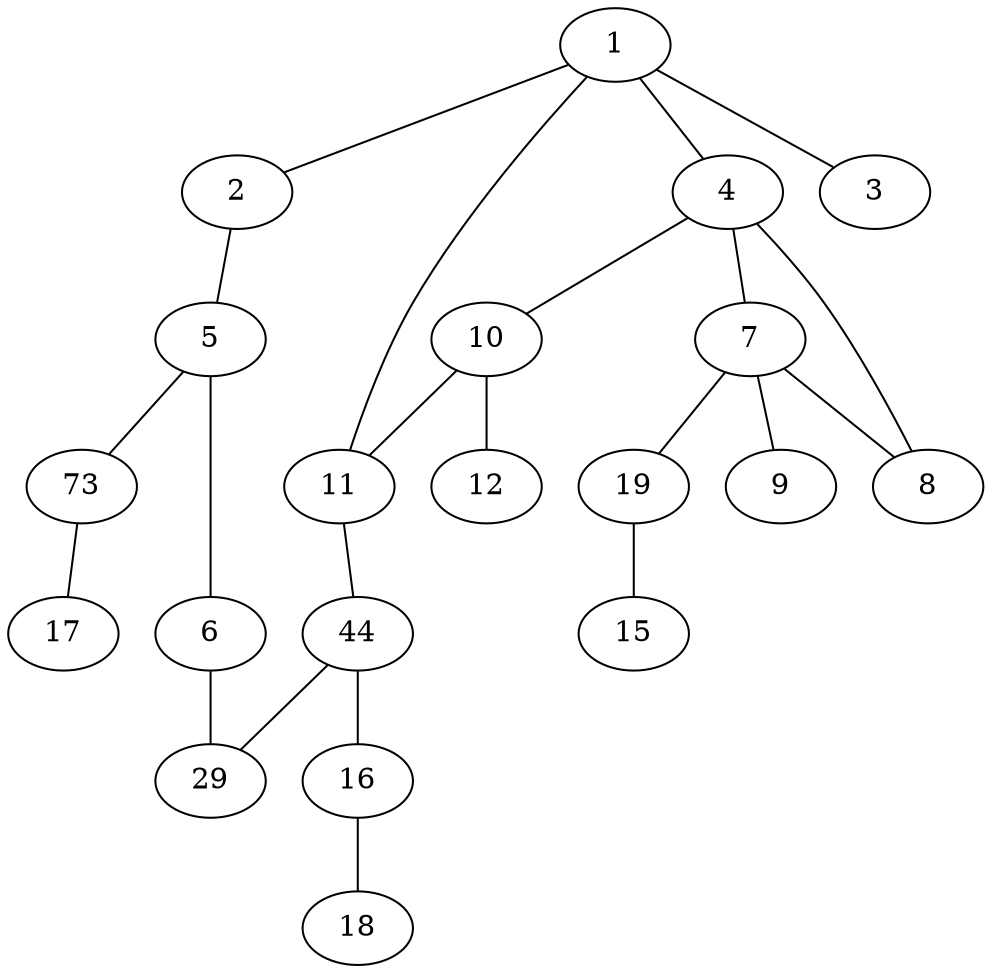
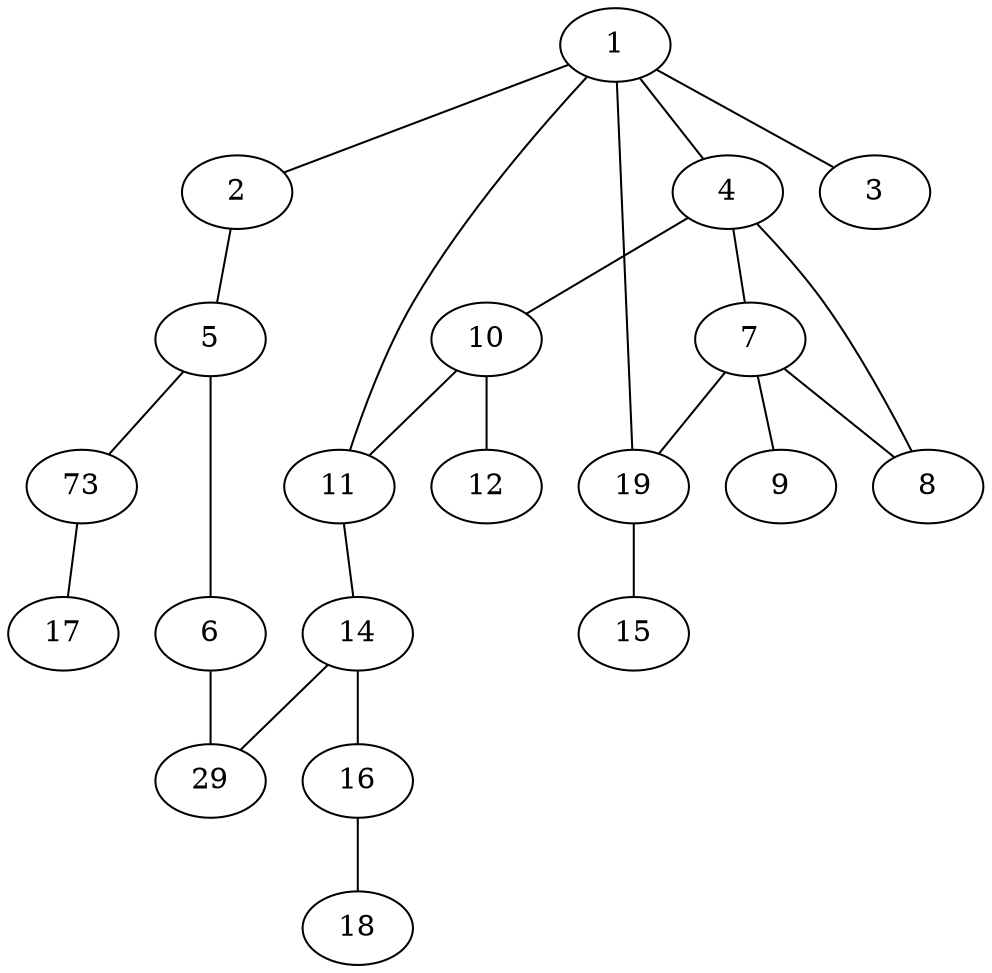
none -> (625, 275)
(358, 634) -> (358, 634)
